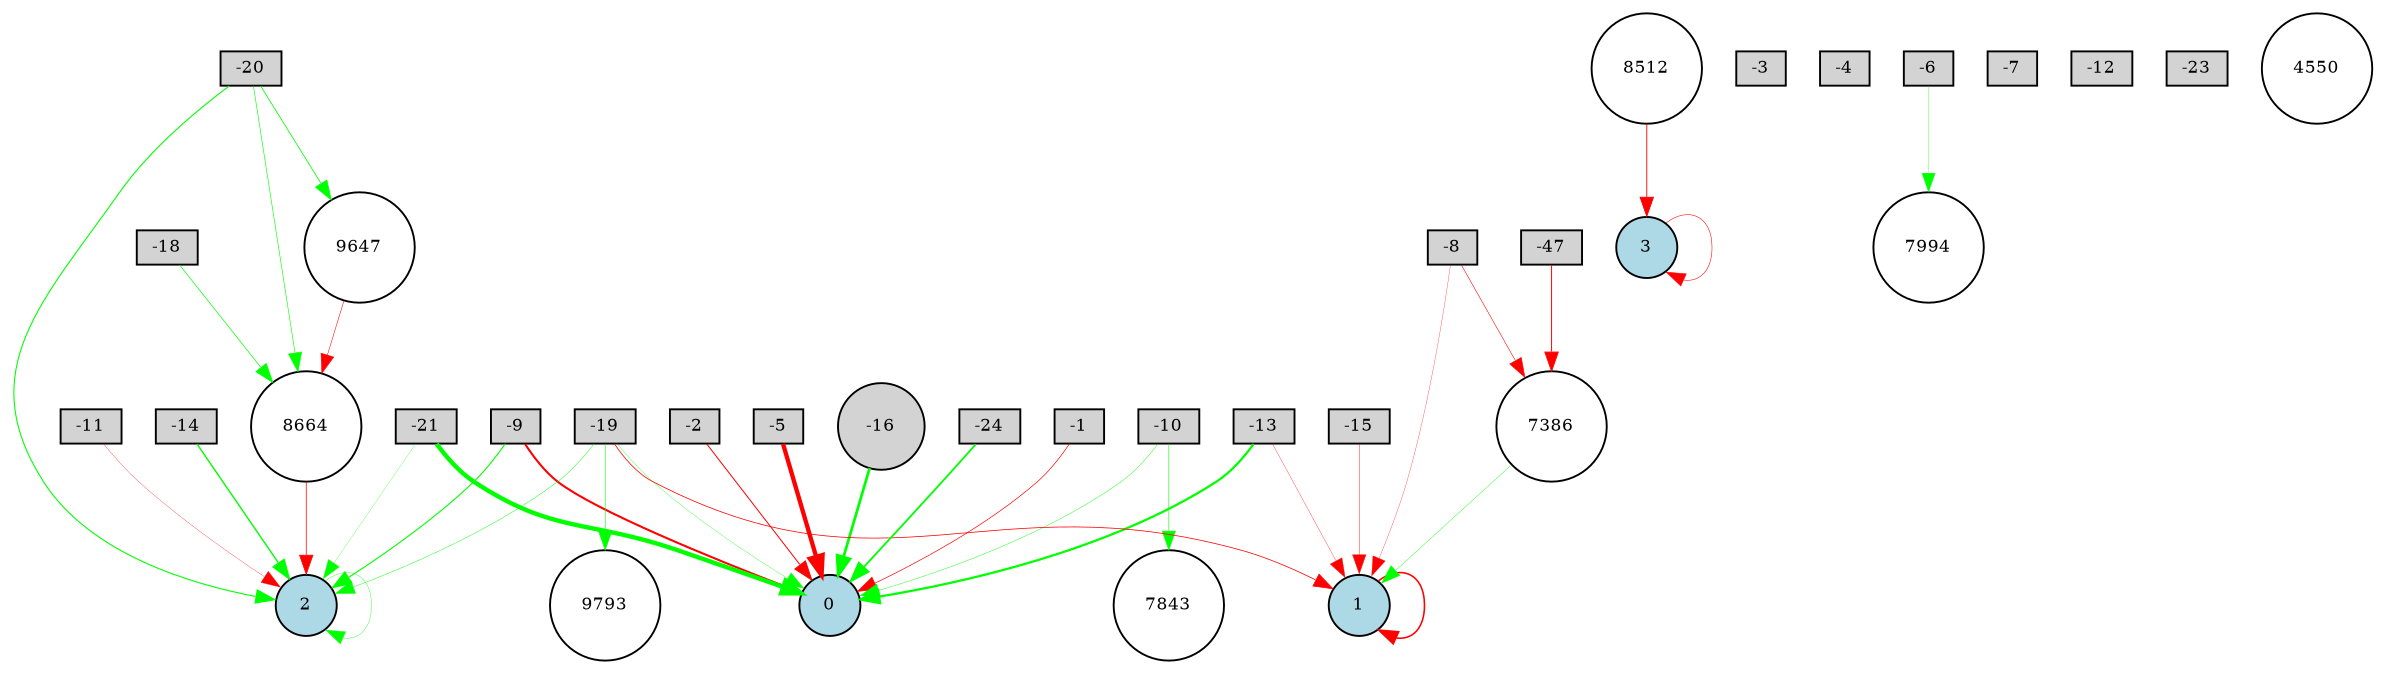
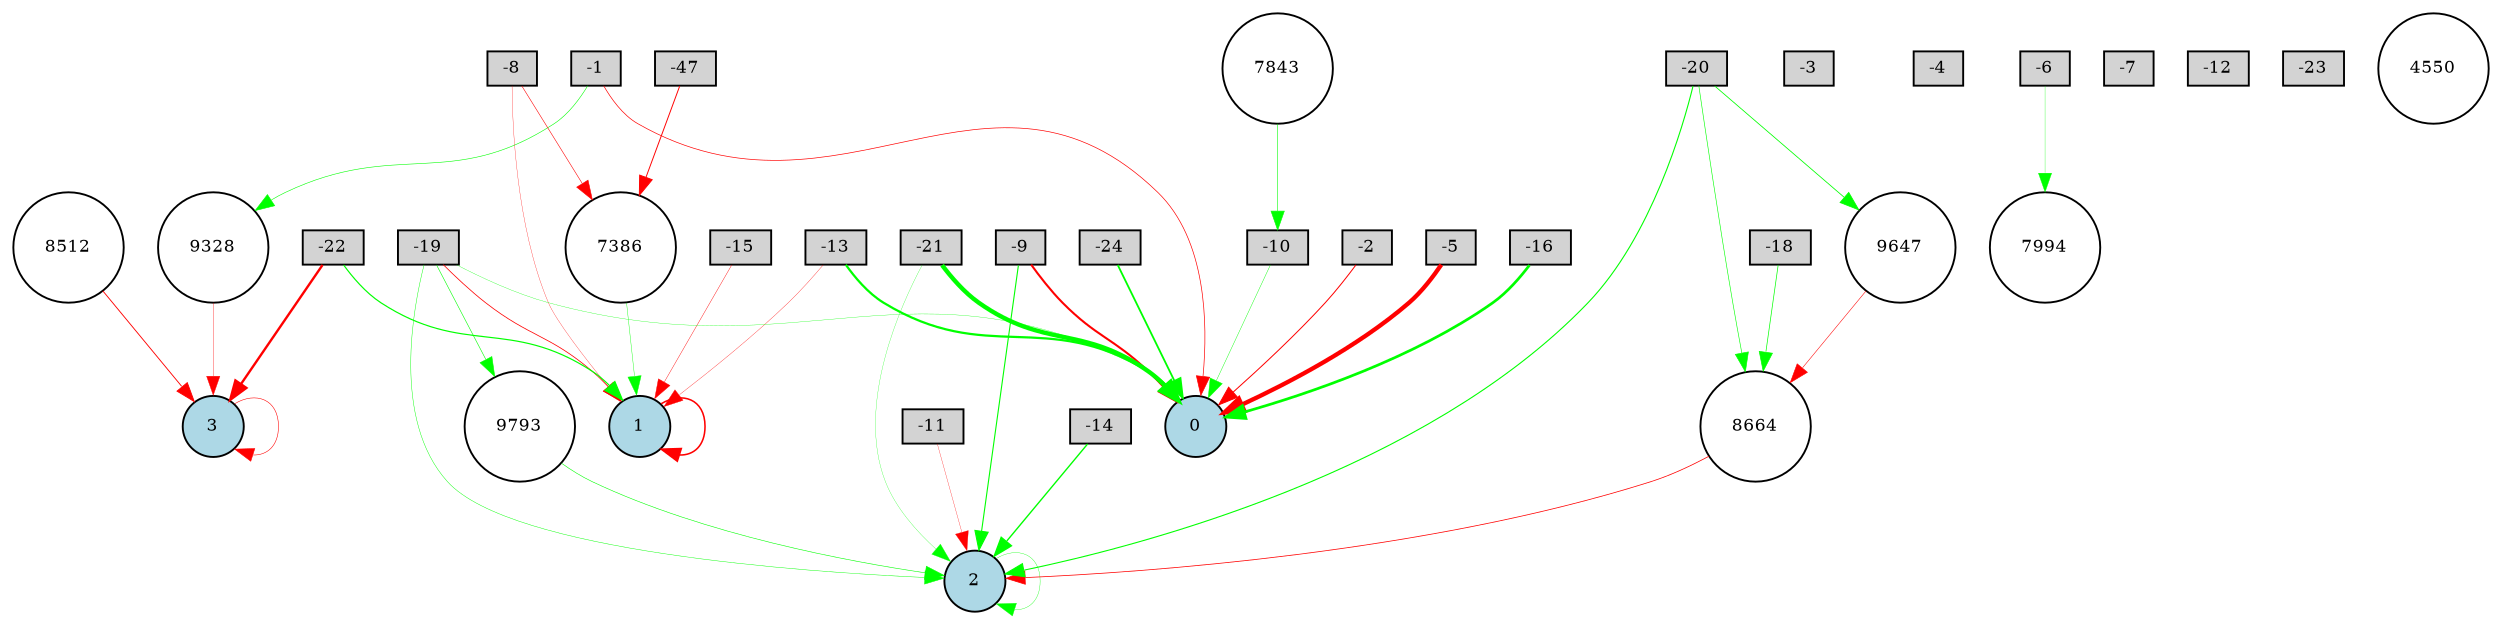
none -> (213, 248)
none -> (333, 248)
(881, 426) -> (1540, 248)
(1169, 487) -> (1278, 168)
none -> (738, 534)
